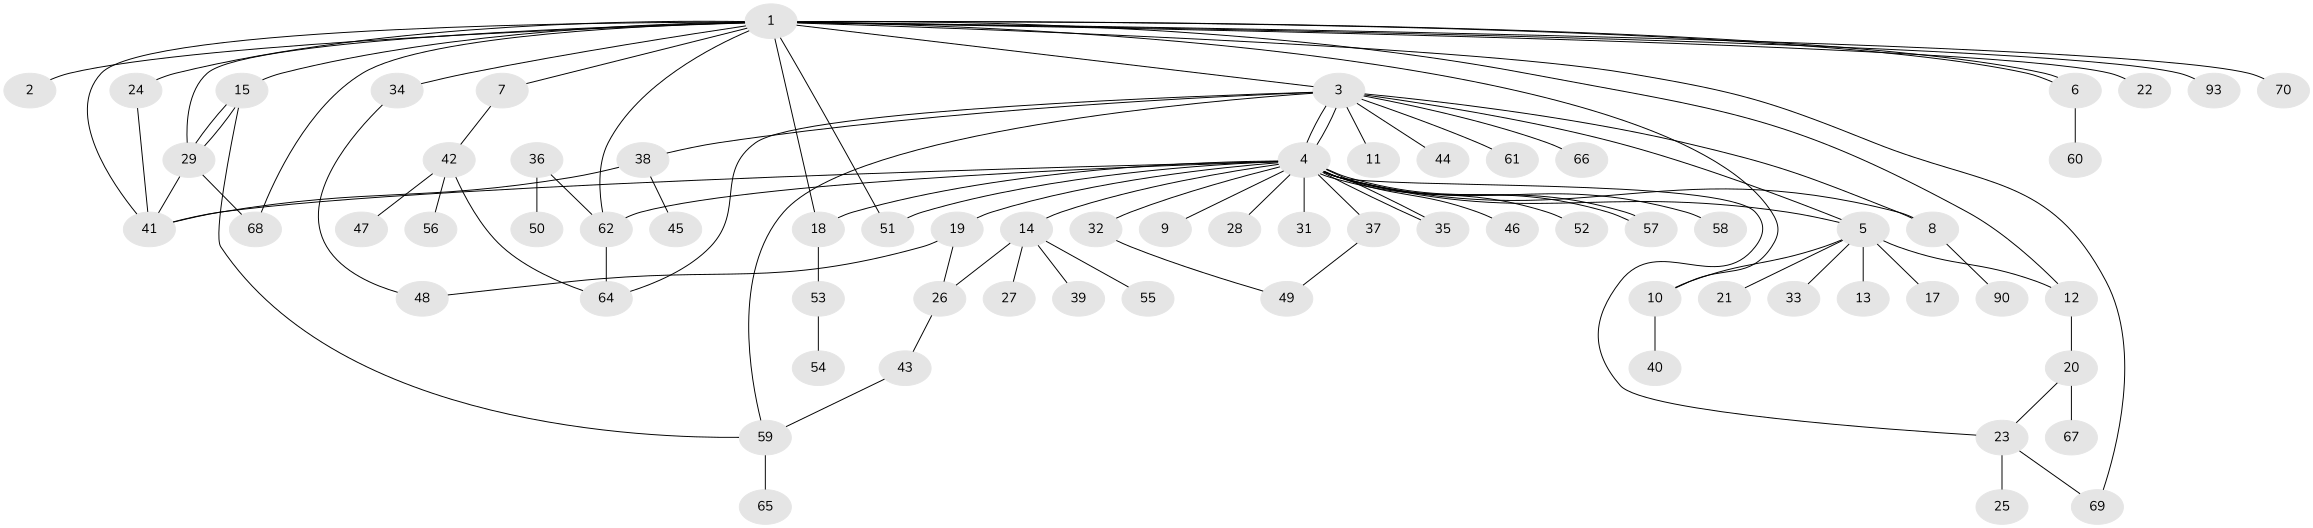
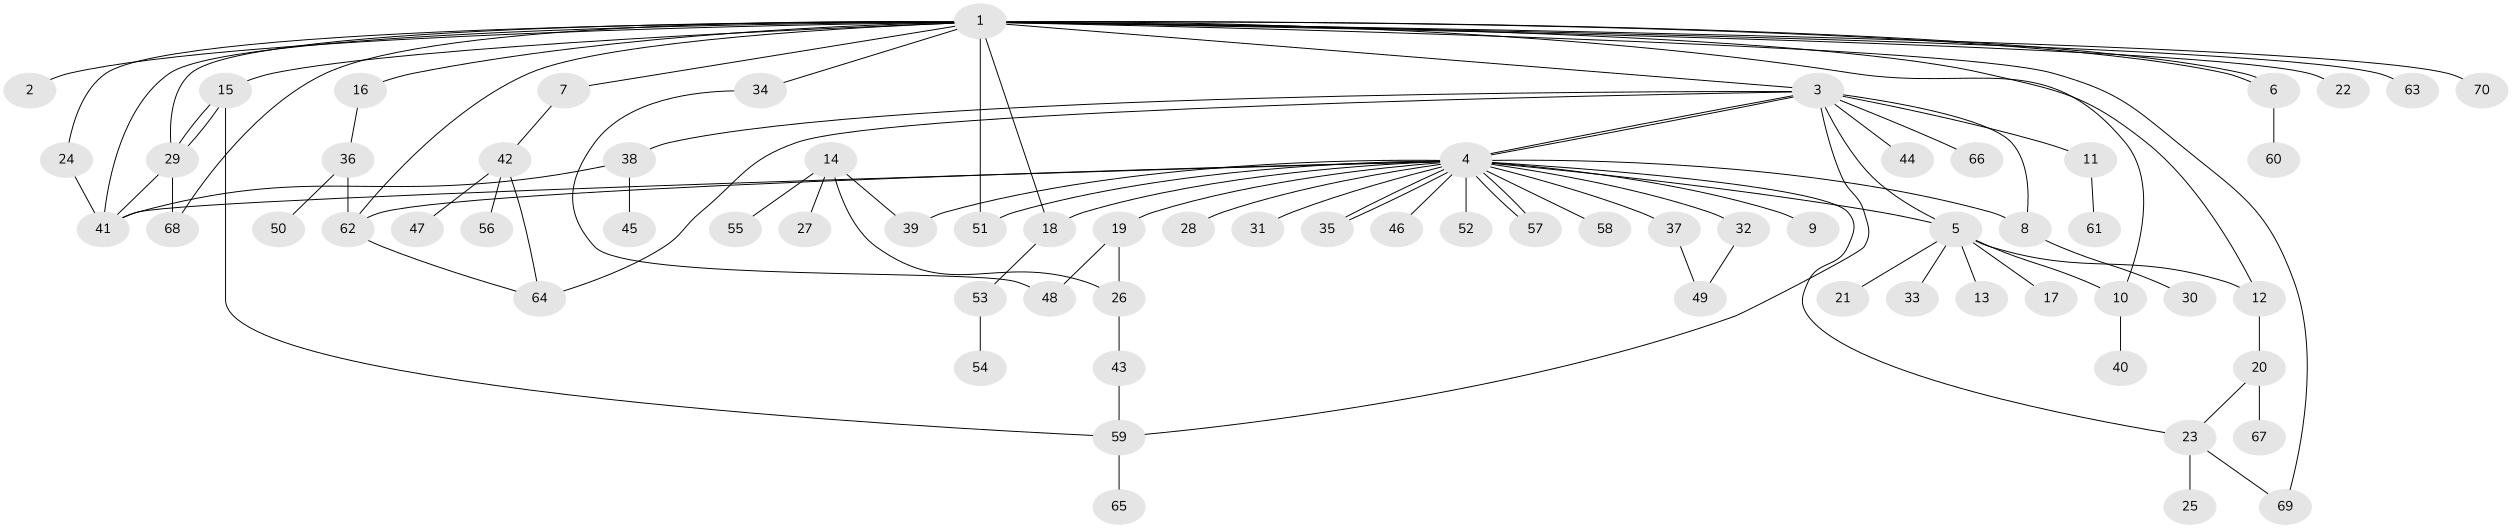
none -> (360, 91)
(2214, 91) -> (2413, 91)
(1427, 123) -> (2093, 195)
(1161, 185) -> (1132, 177)
(2002, 299) -> (2190, 299)
